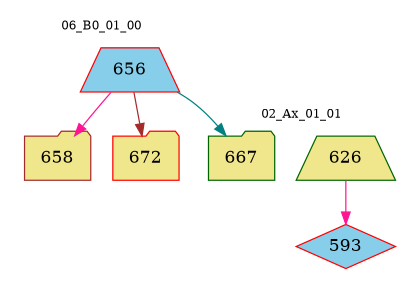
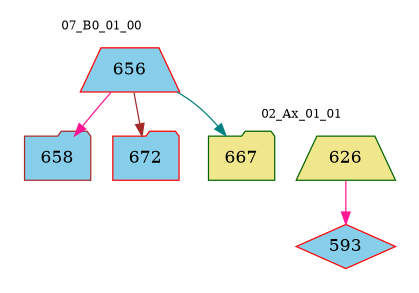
(102, 26) -> (102, 26)
(58, 158) -> (58, 158)
(146, 158) -> (146, 158)
